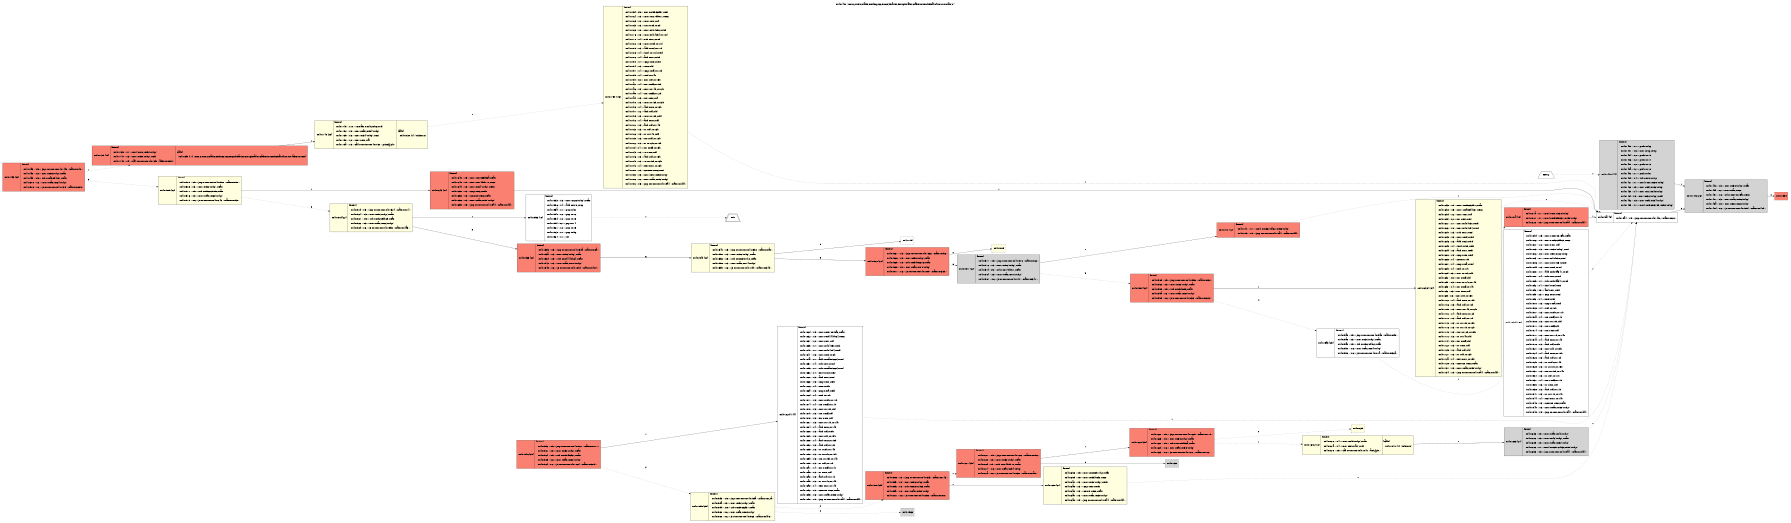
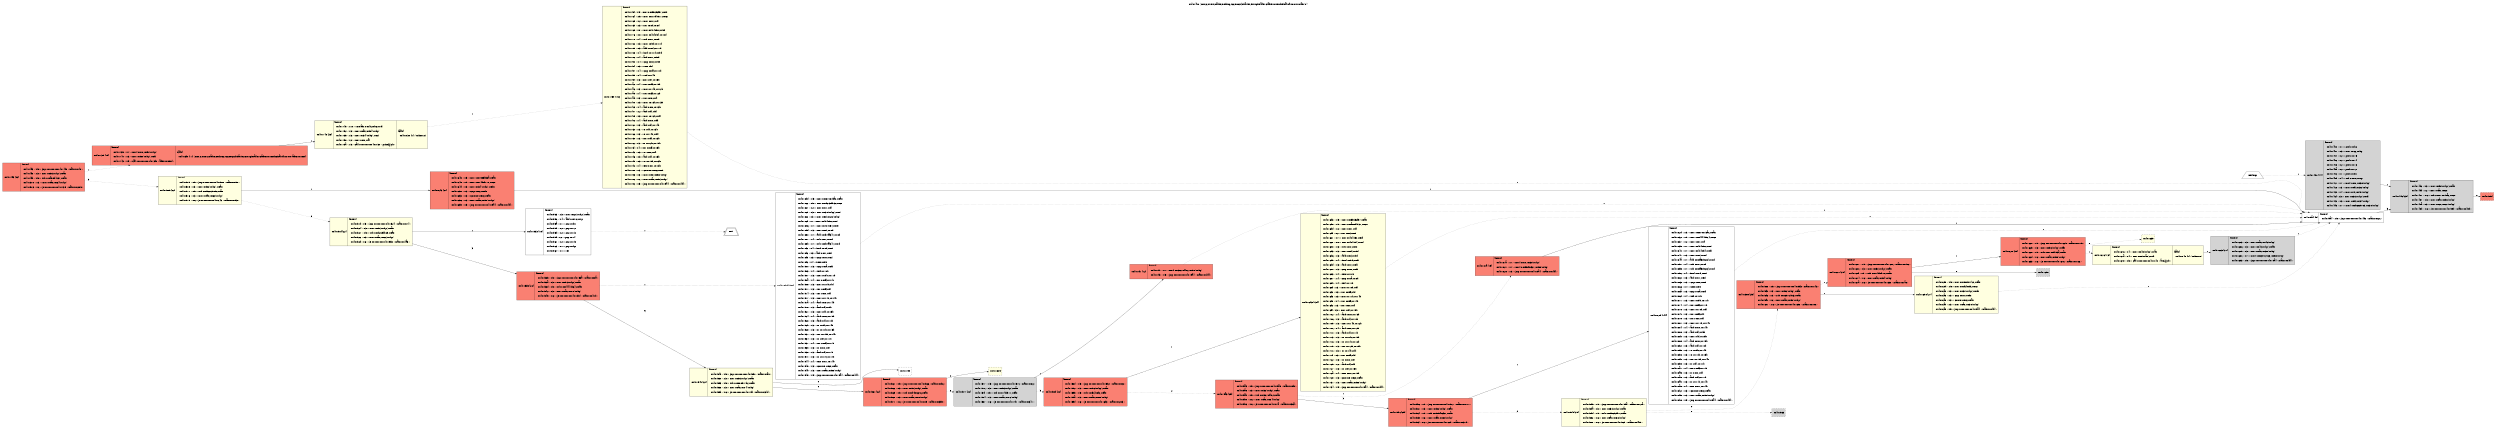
(1546, 175) -> (2253, 175)
none -> (687, 286)
(1358, 343) -> (1257, 394)
none -> (1342, 404)
